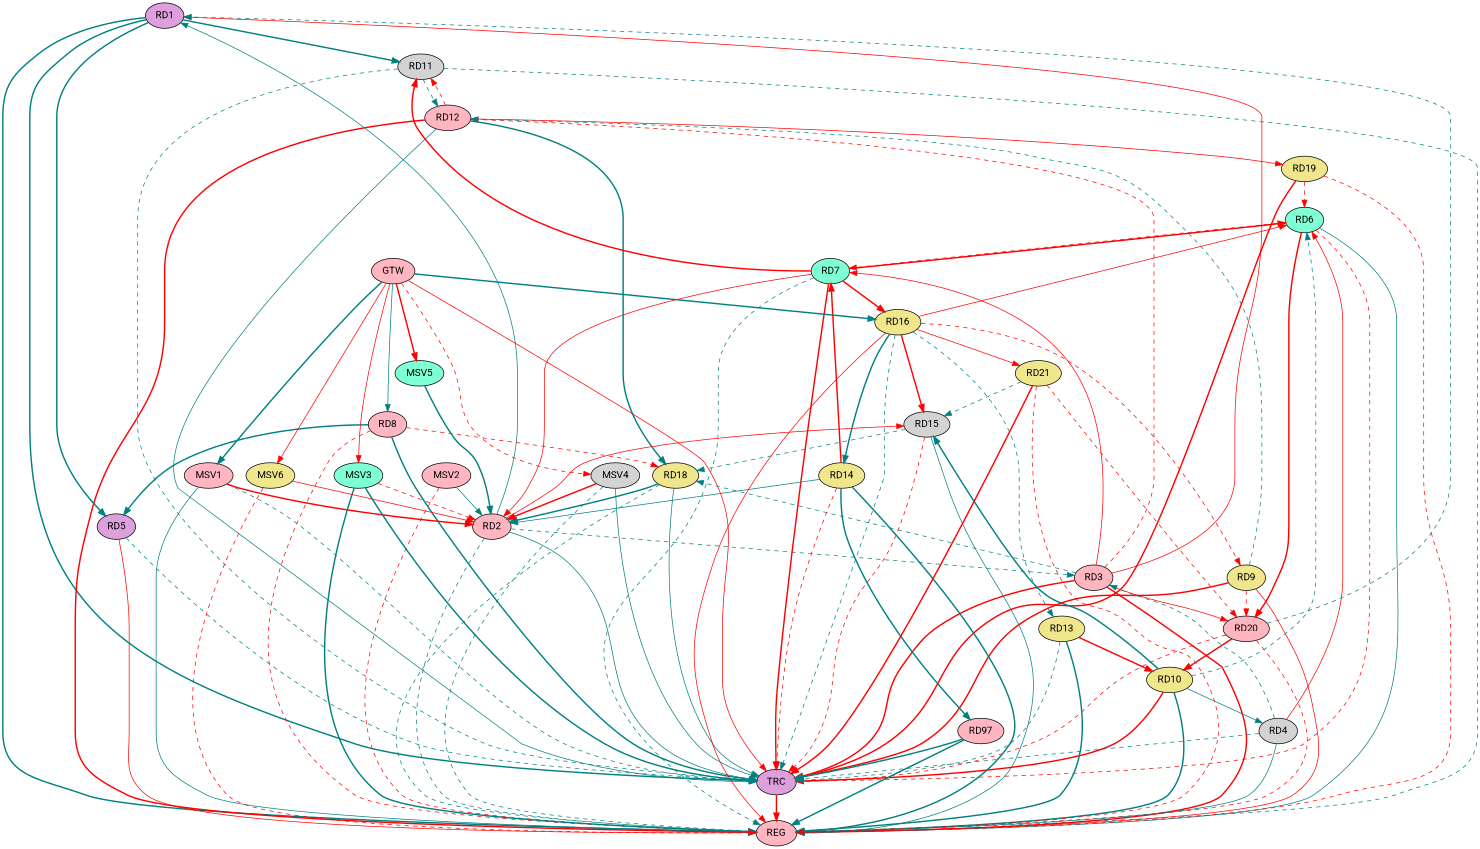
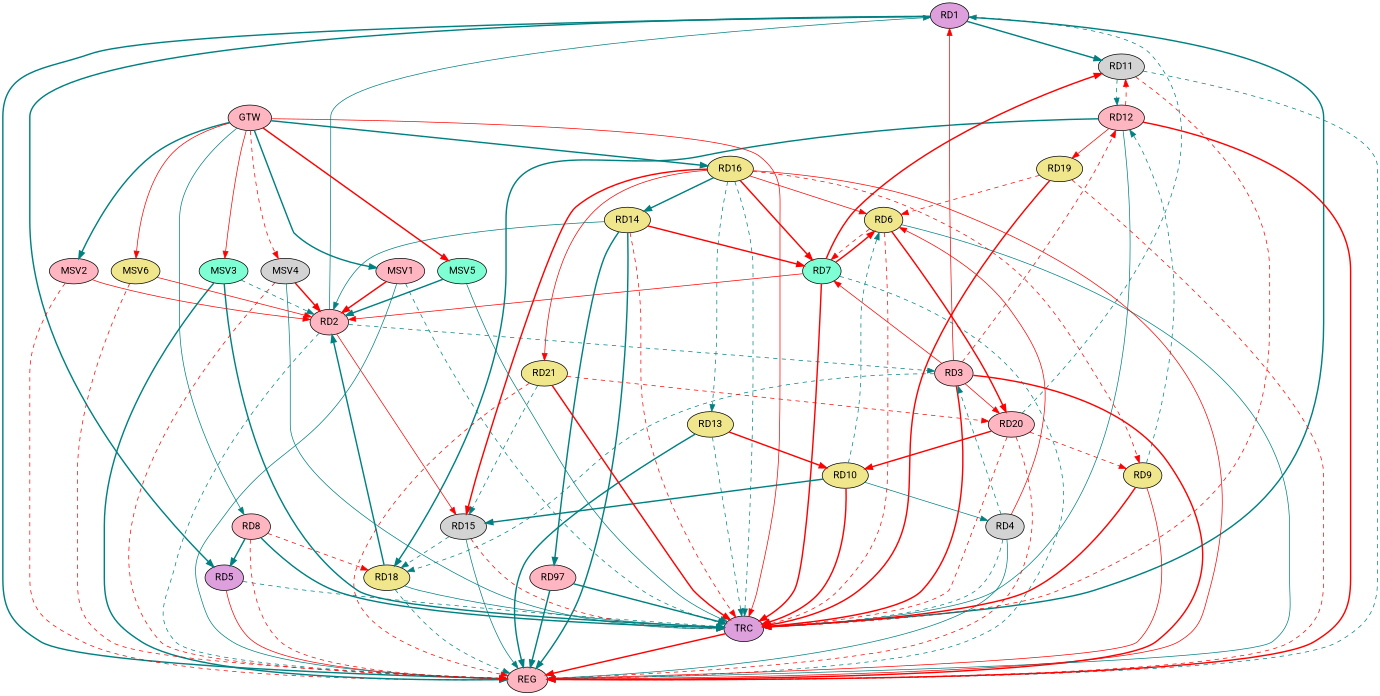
none -> (139, 167)
(1304, 220) -> (884, 220)
(861, 294) -> (774, 217)
(416, 498) -> (274, 296)
(467, 499) -> (191, 303)
(186, 522) -> (1215, 491)
(1246, 600) -> (1075, 449)
(616, 669) -> (556, 454)
(447, 742) -> (144, 613)
(1158, 800) -> none
